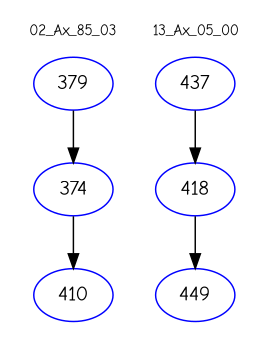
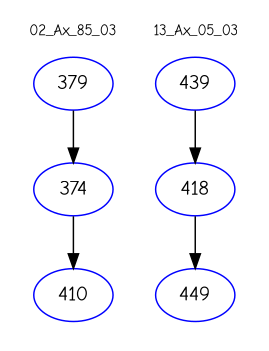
(196, 32) -> (196, 32)
(195, 84) -> (195, 84)
